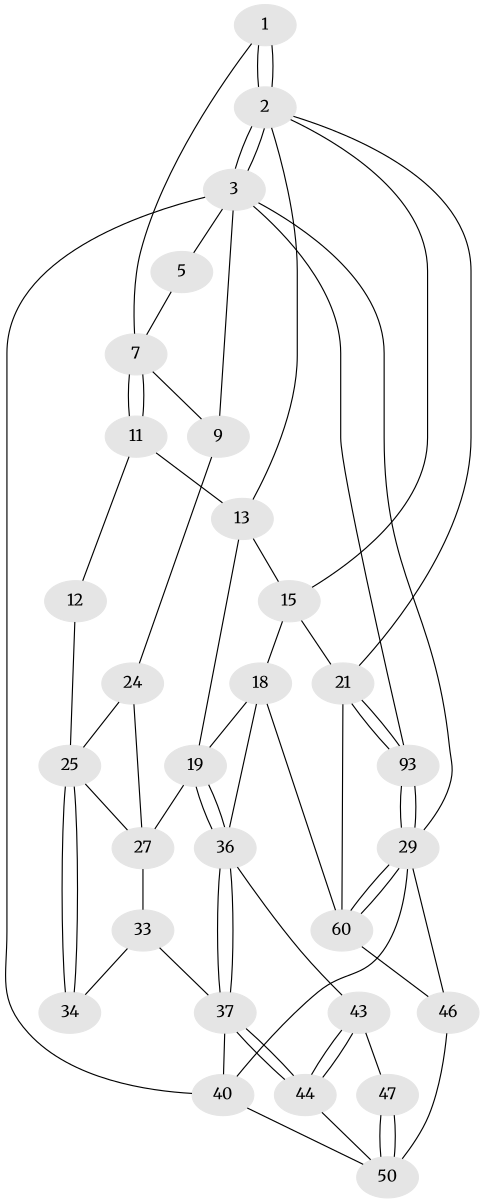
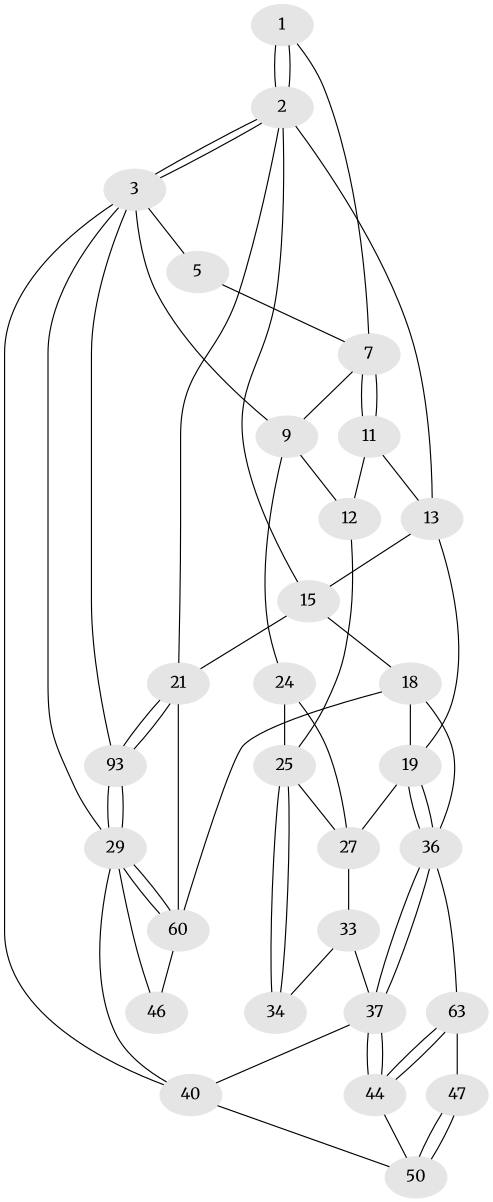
none -> (318, 478)
(359, 1013) -> (457, 1013)
(434, 1100) -> none
